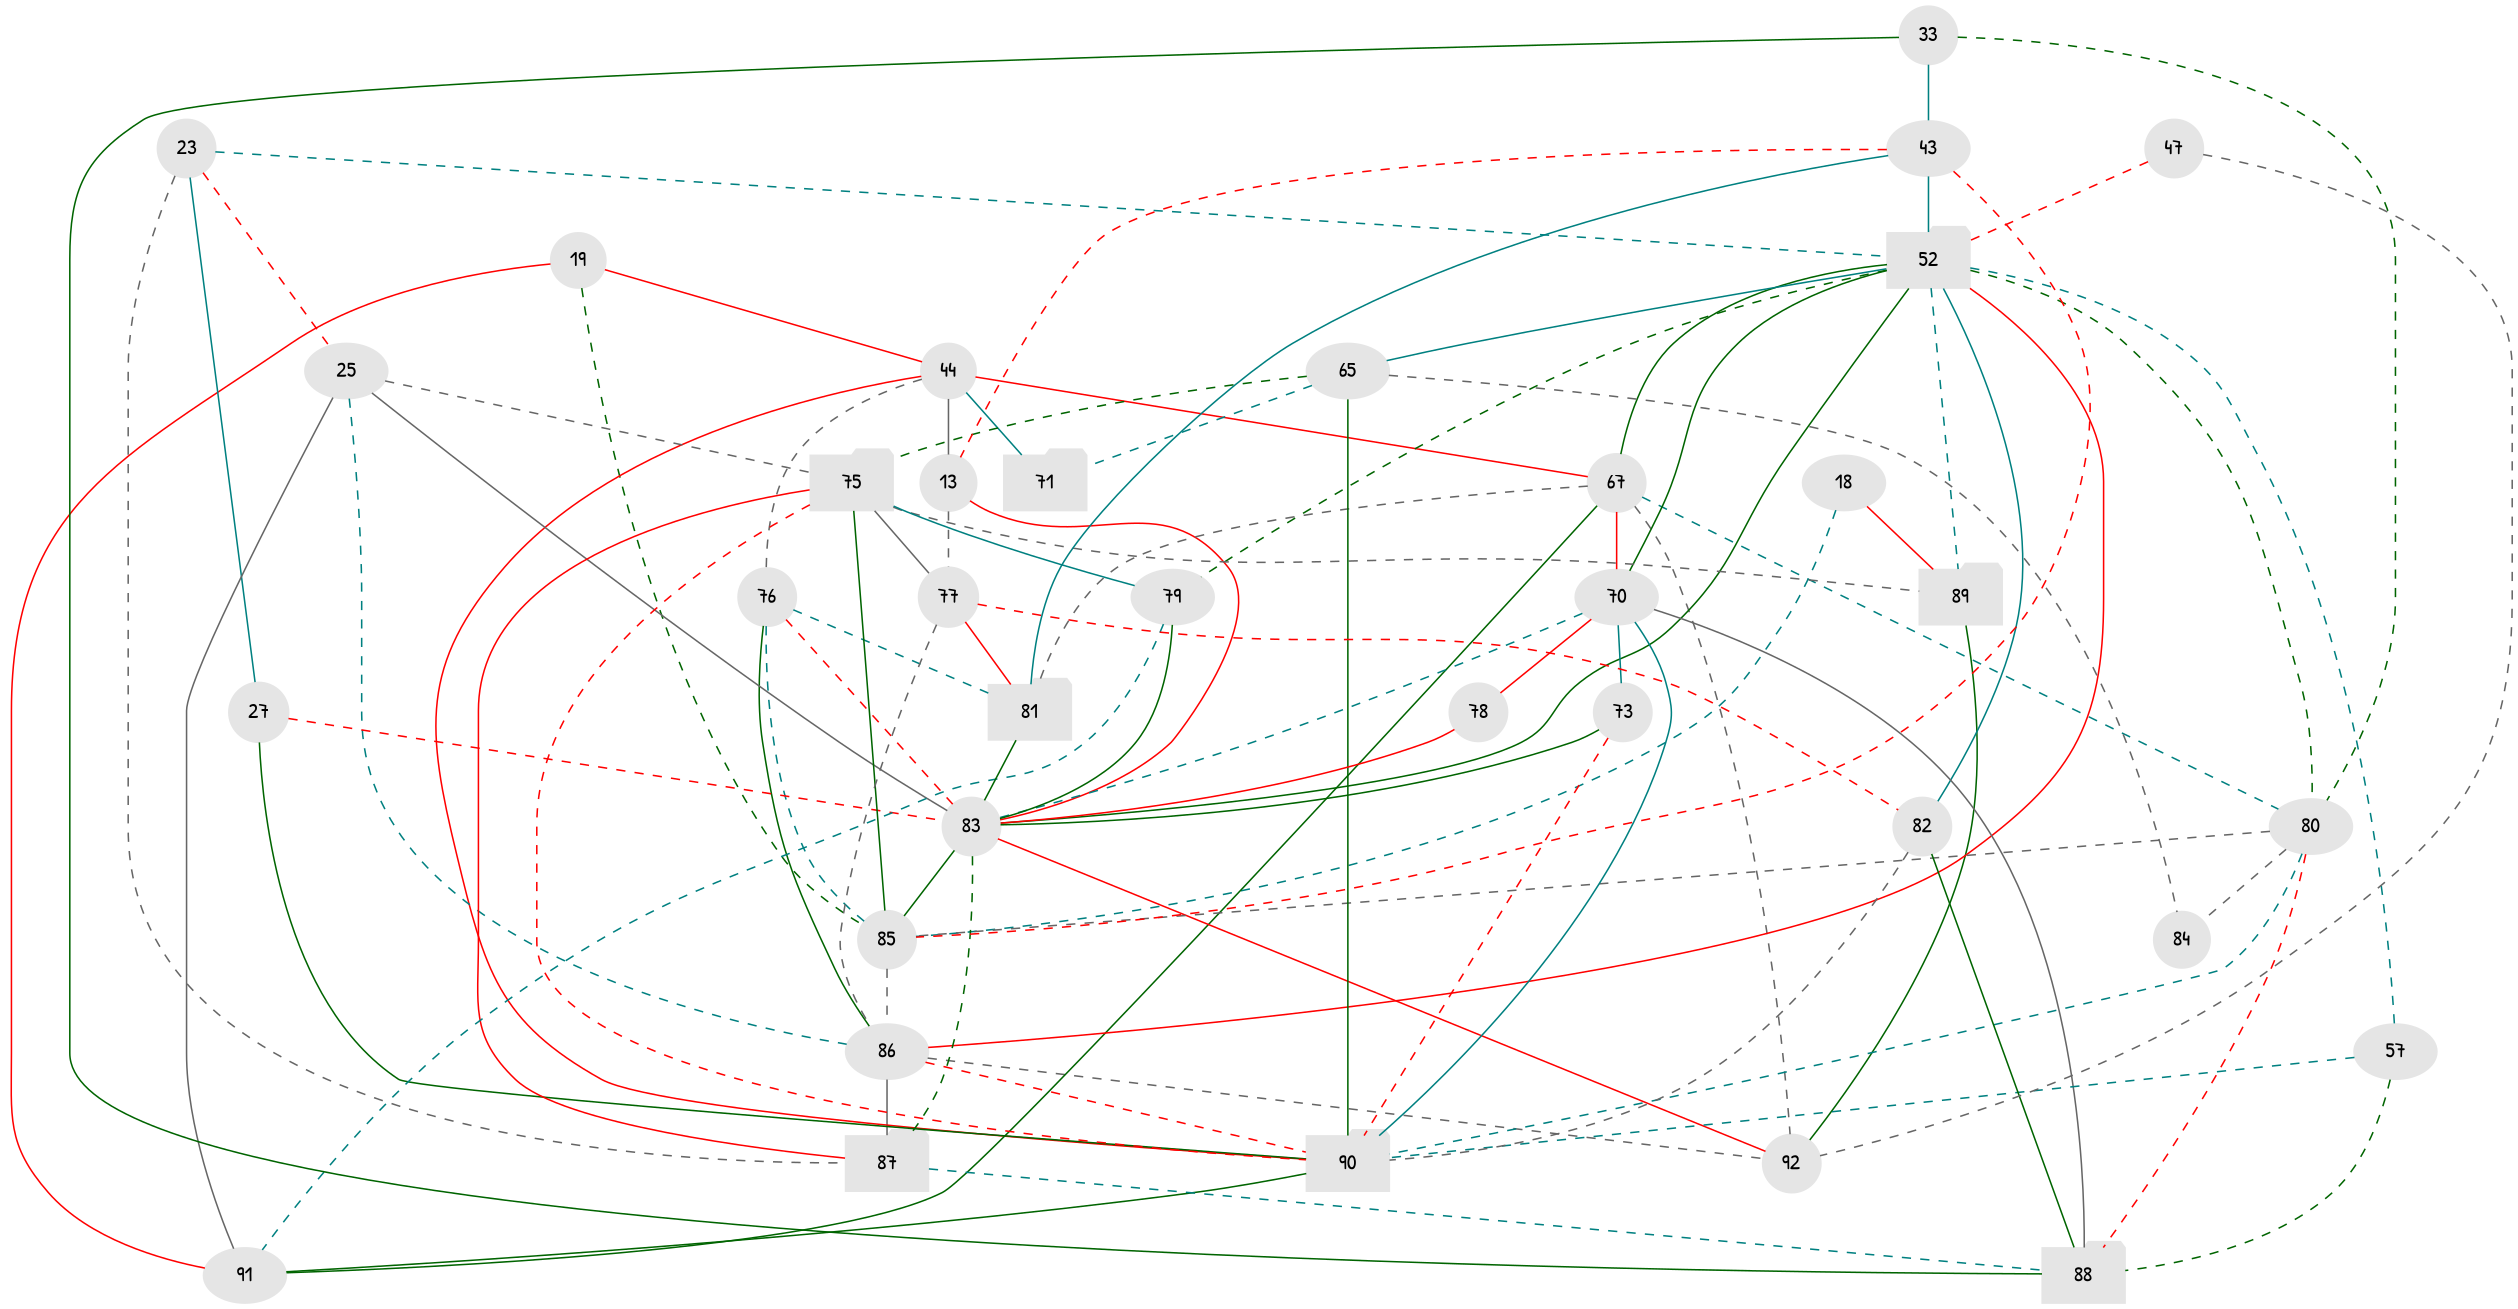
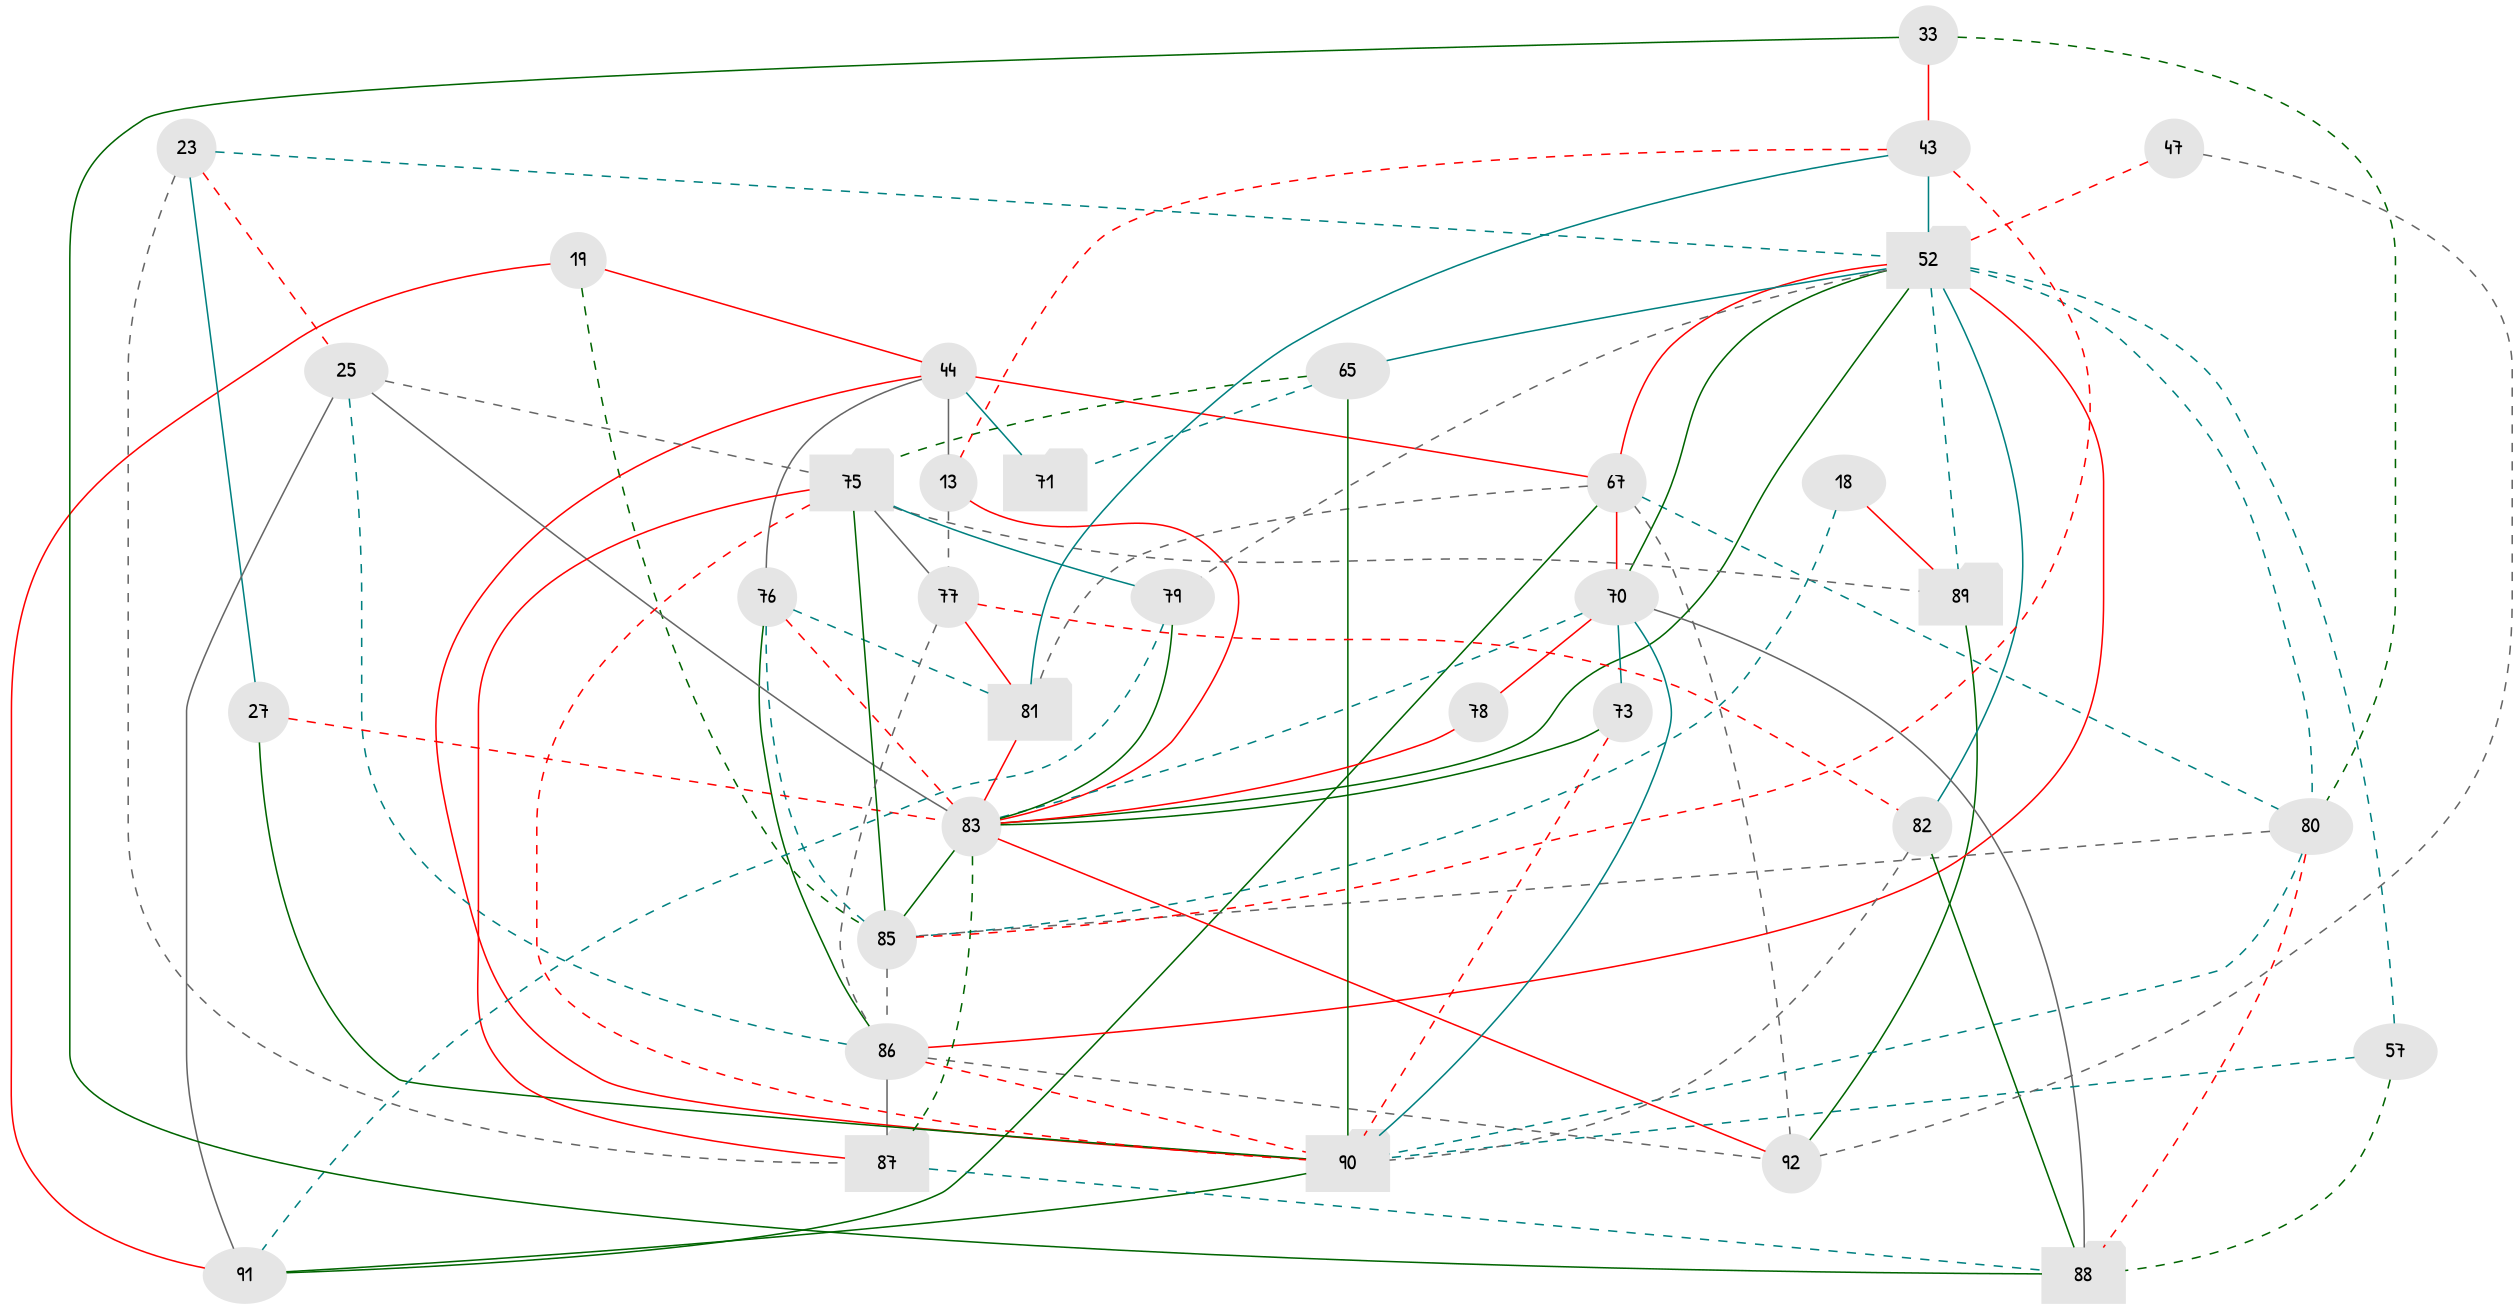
(1928, 93) -> (1928, 93)
(1680, 338) -> (1680, 338)
(1512, 398) -> (1529, 390)
(806, 443) -> (806, 443)
(2230, 472) -> (2230, 472)
(1001, 769) -> (1001, 769)
(2182, 940) -> none
